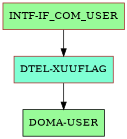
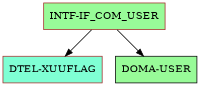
(64, 93) -> (128, 40)
